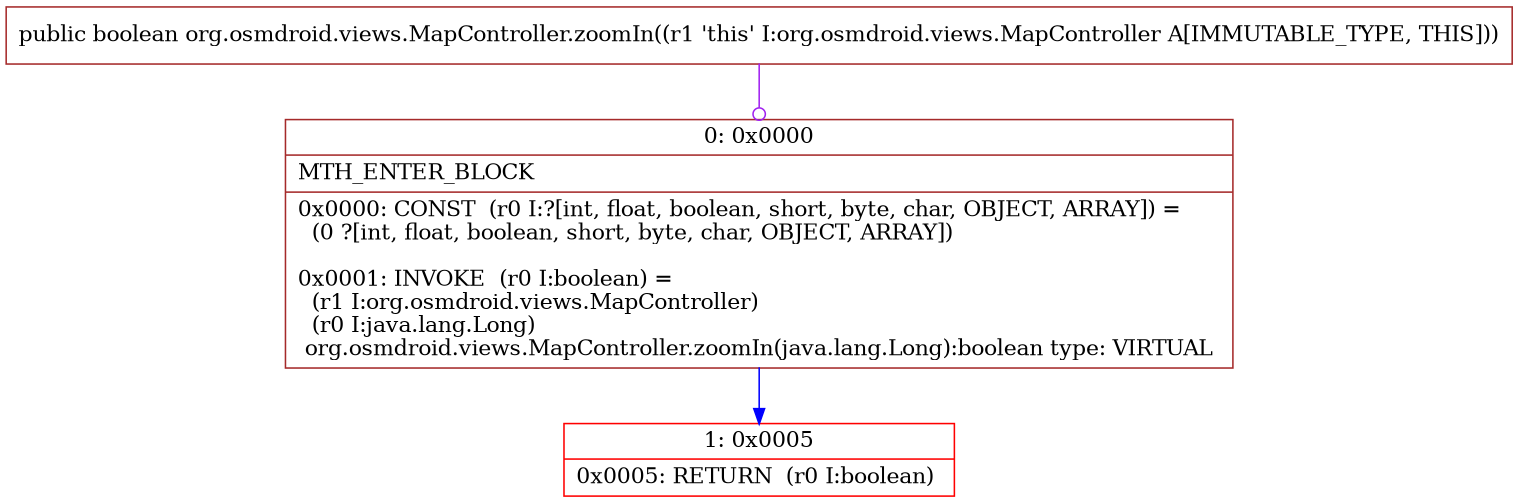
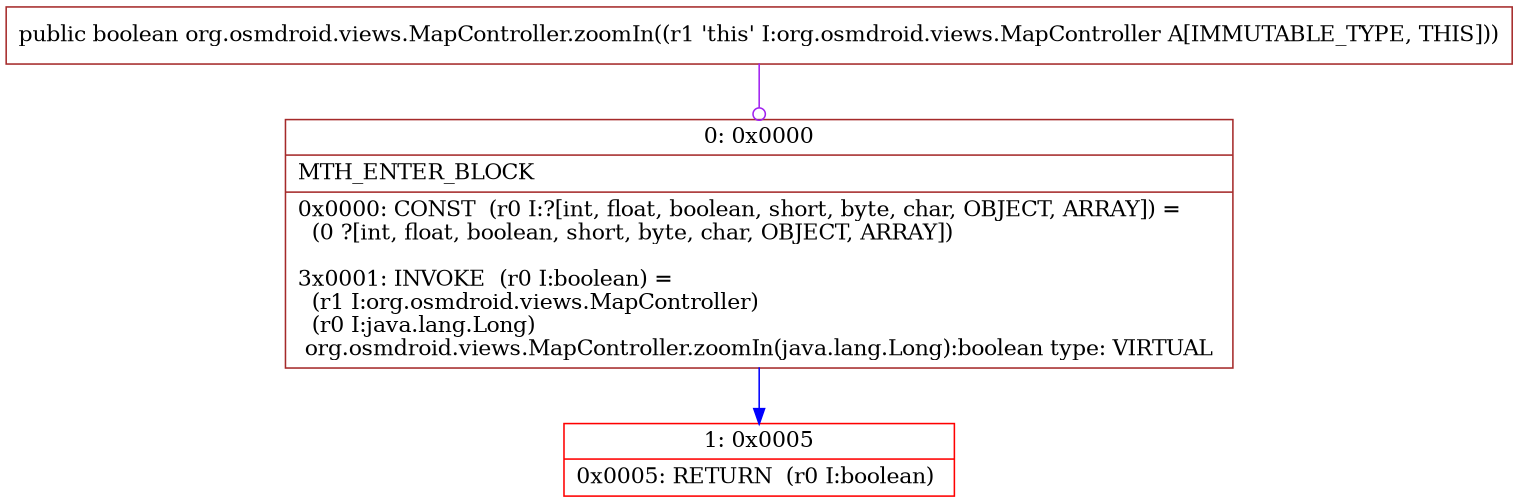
(489, 279) -> (489, 279)
